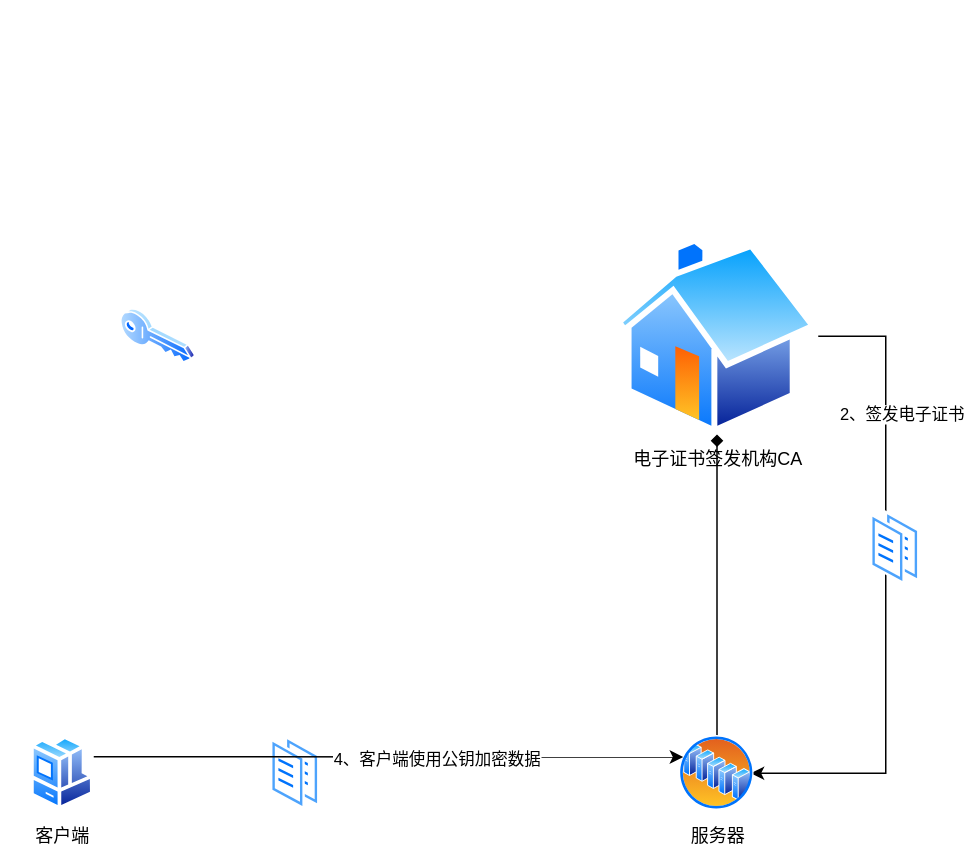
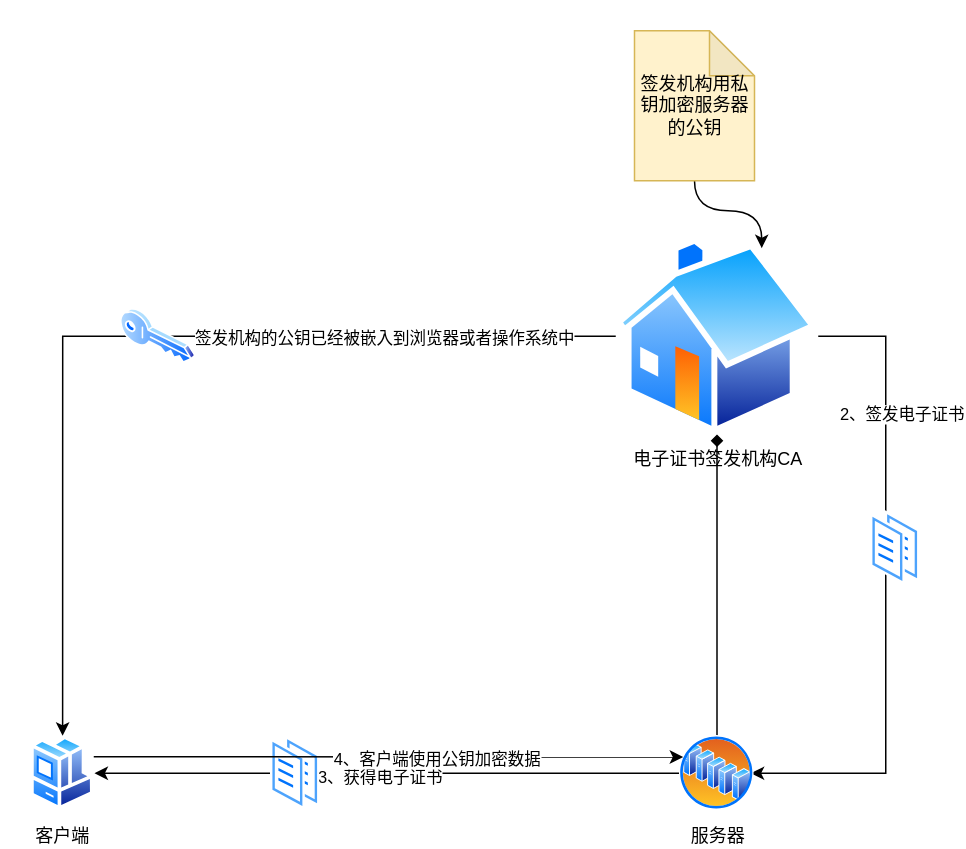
none -> (695, 106)
none -> (727, 211)
none -> (63, 499)
none -> (511, 773)
